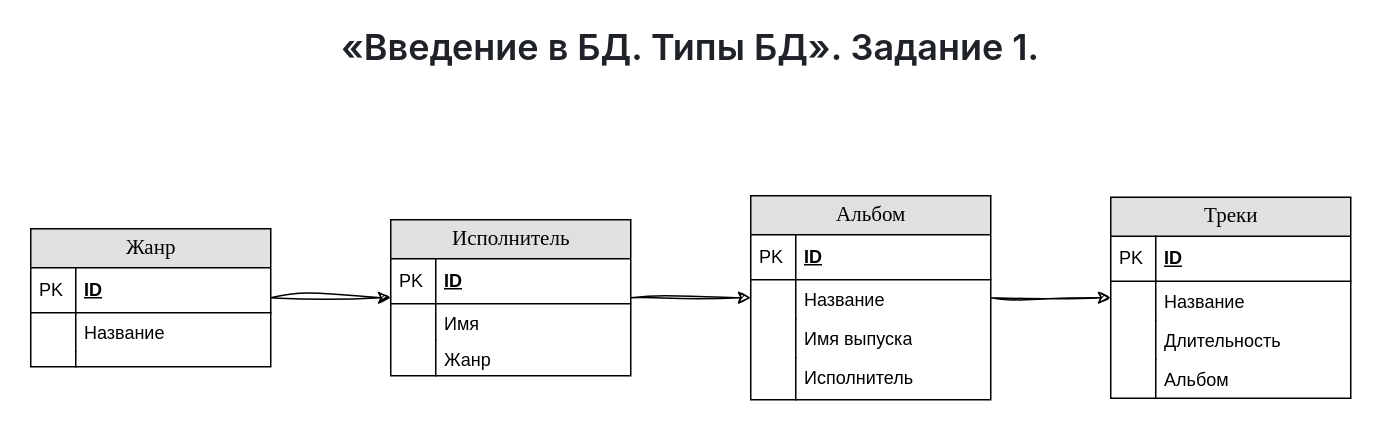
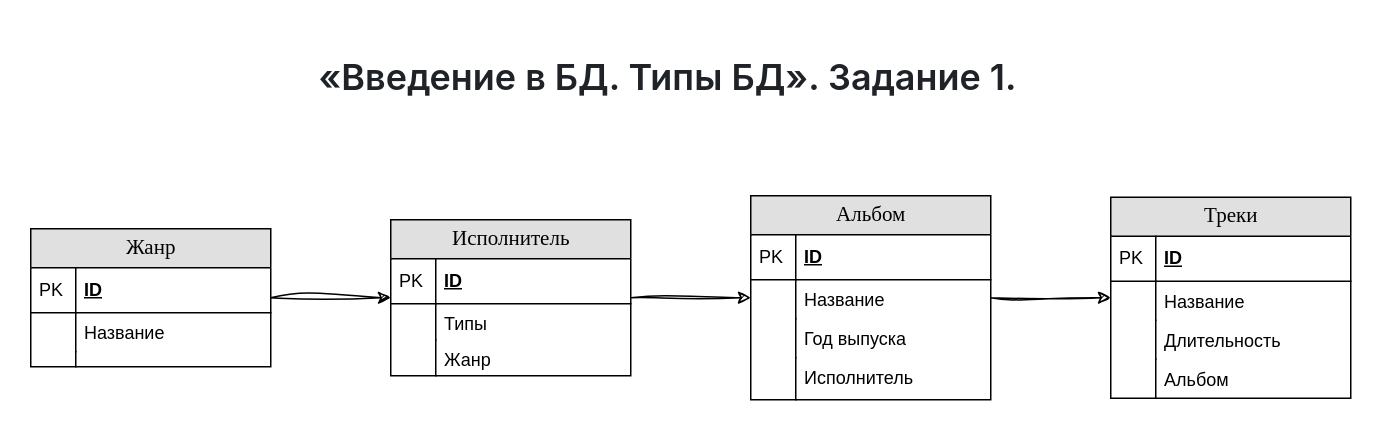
(691, 53) -> (668, 83)
(460, 325) -> (465, 325)
(858, 340) -> (858, 340)
